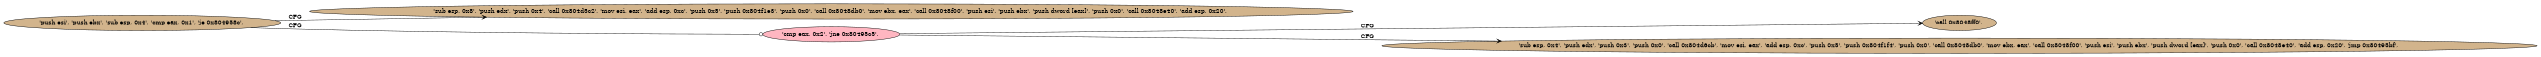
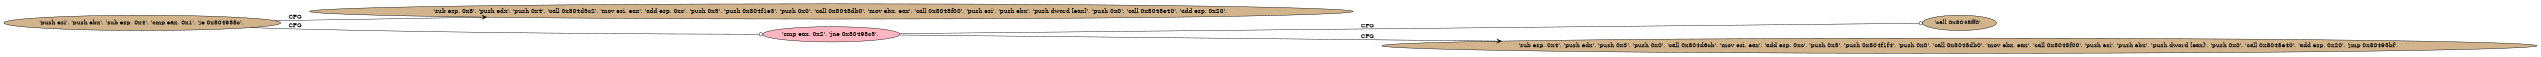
(1409, 28) -> (1409, 28)
